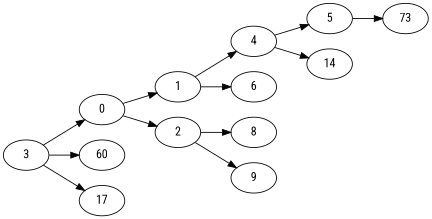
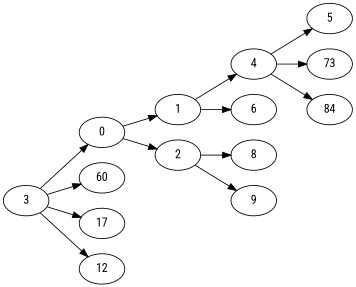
(363, 19) -> (288, 64)
(330, 64) -> (330, 110)
none -> (102, 269)
